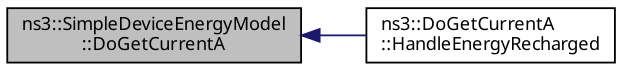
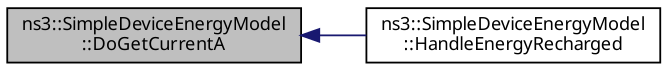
(491, 35) -> (513, 35)
